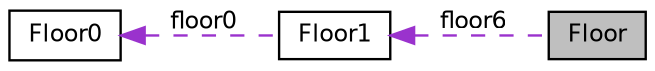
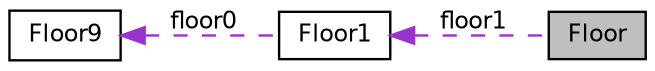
(470, 22) -> (470, 22)
(65, 35) -> (65, 35)
